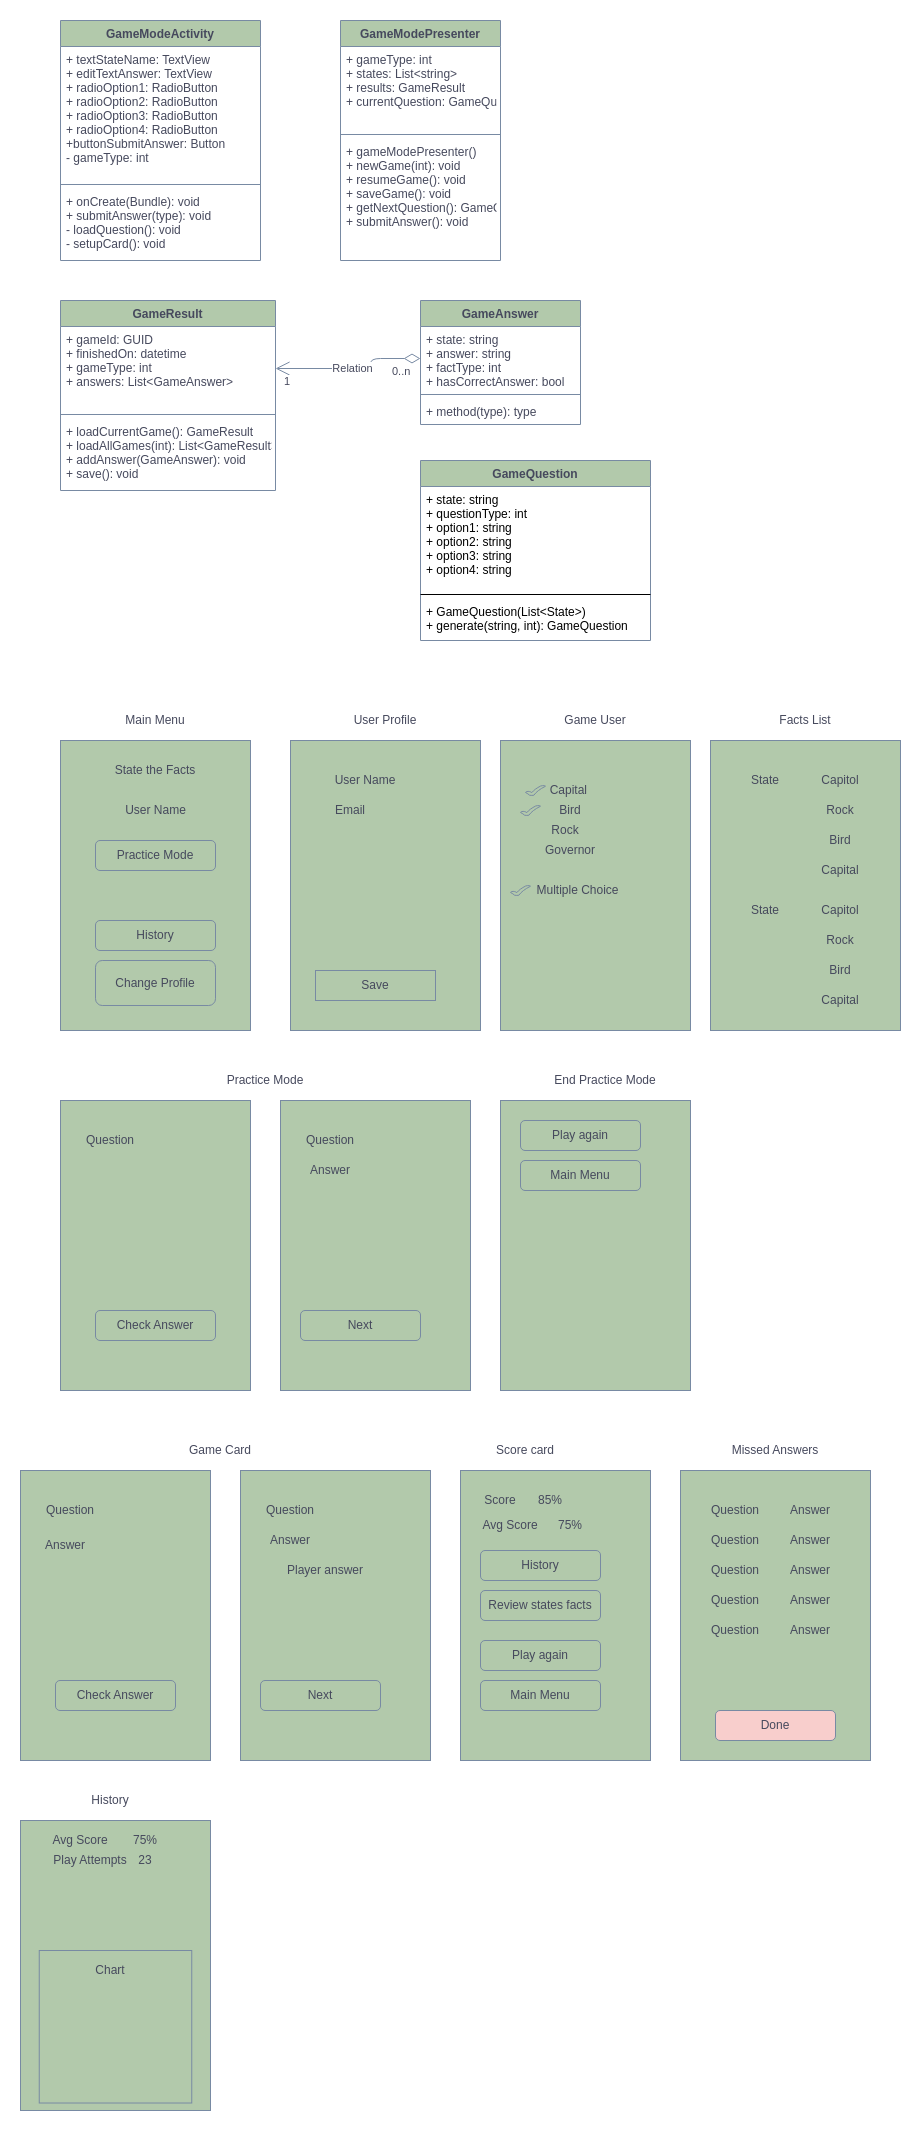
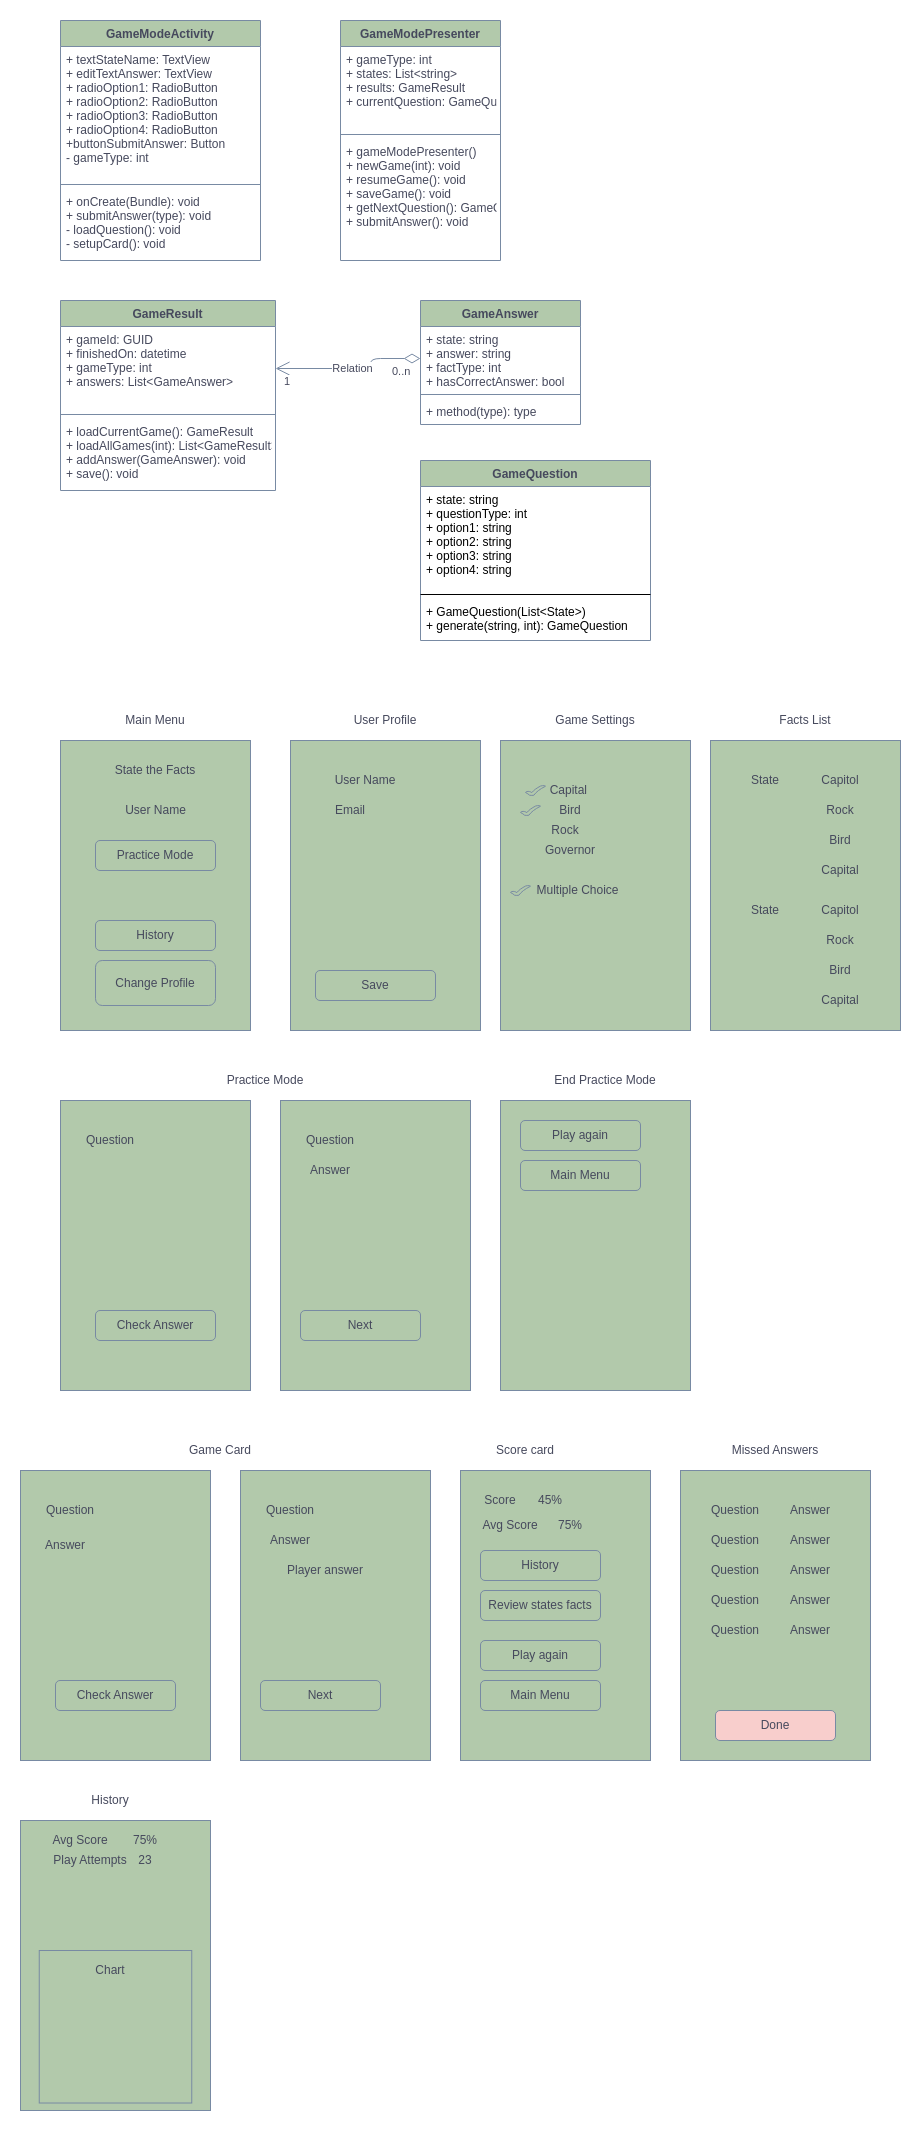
(596, 721) -> (596, 721)
(376, 986) -> (376, 986)
(551, 1501) -> (551, 1501)
